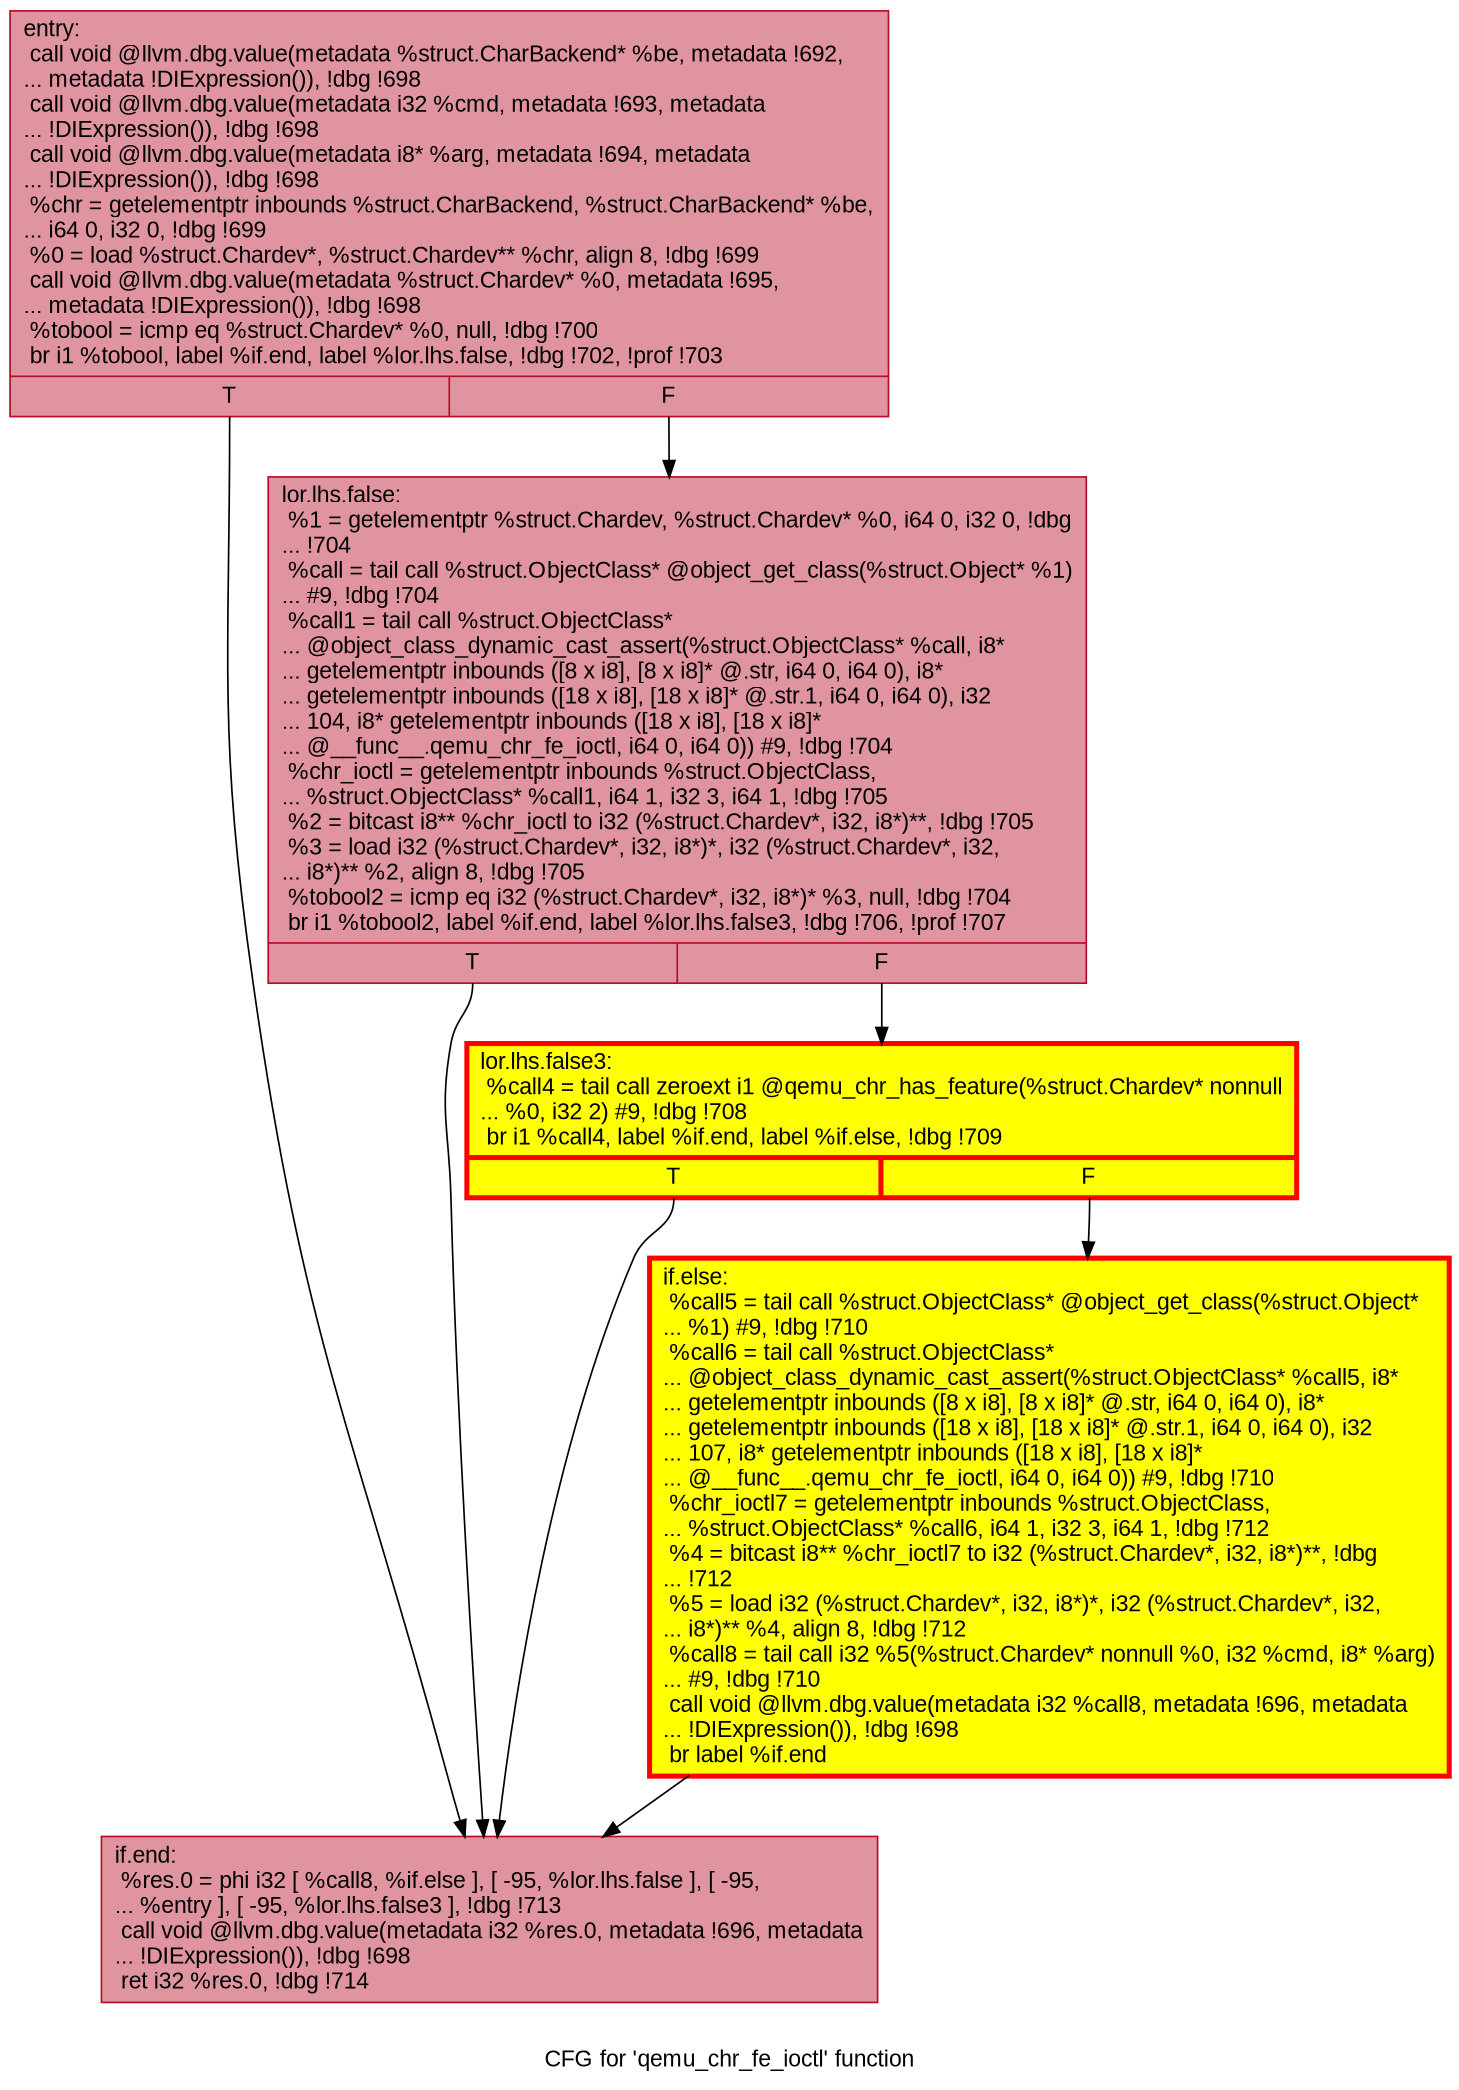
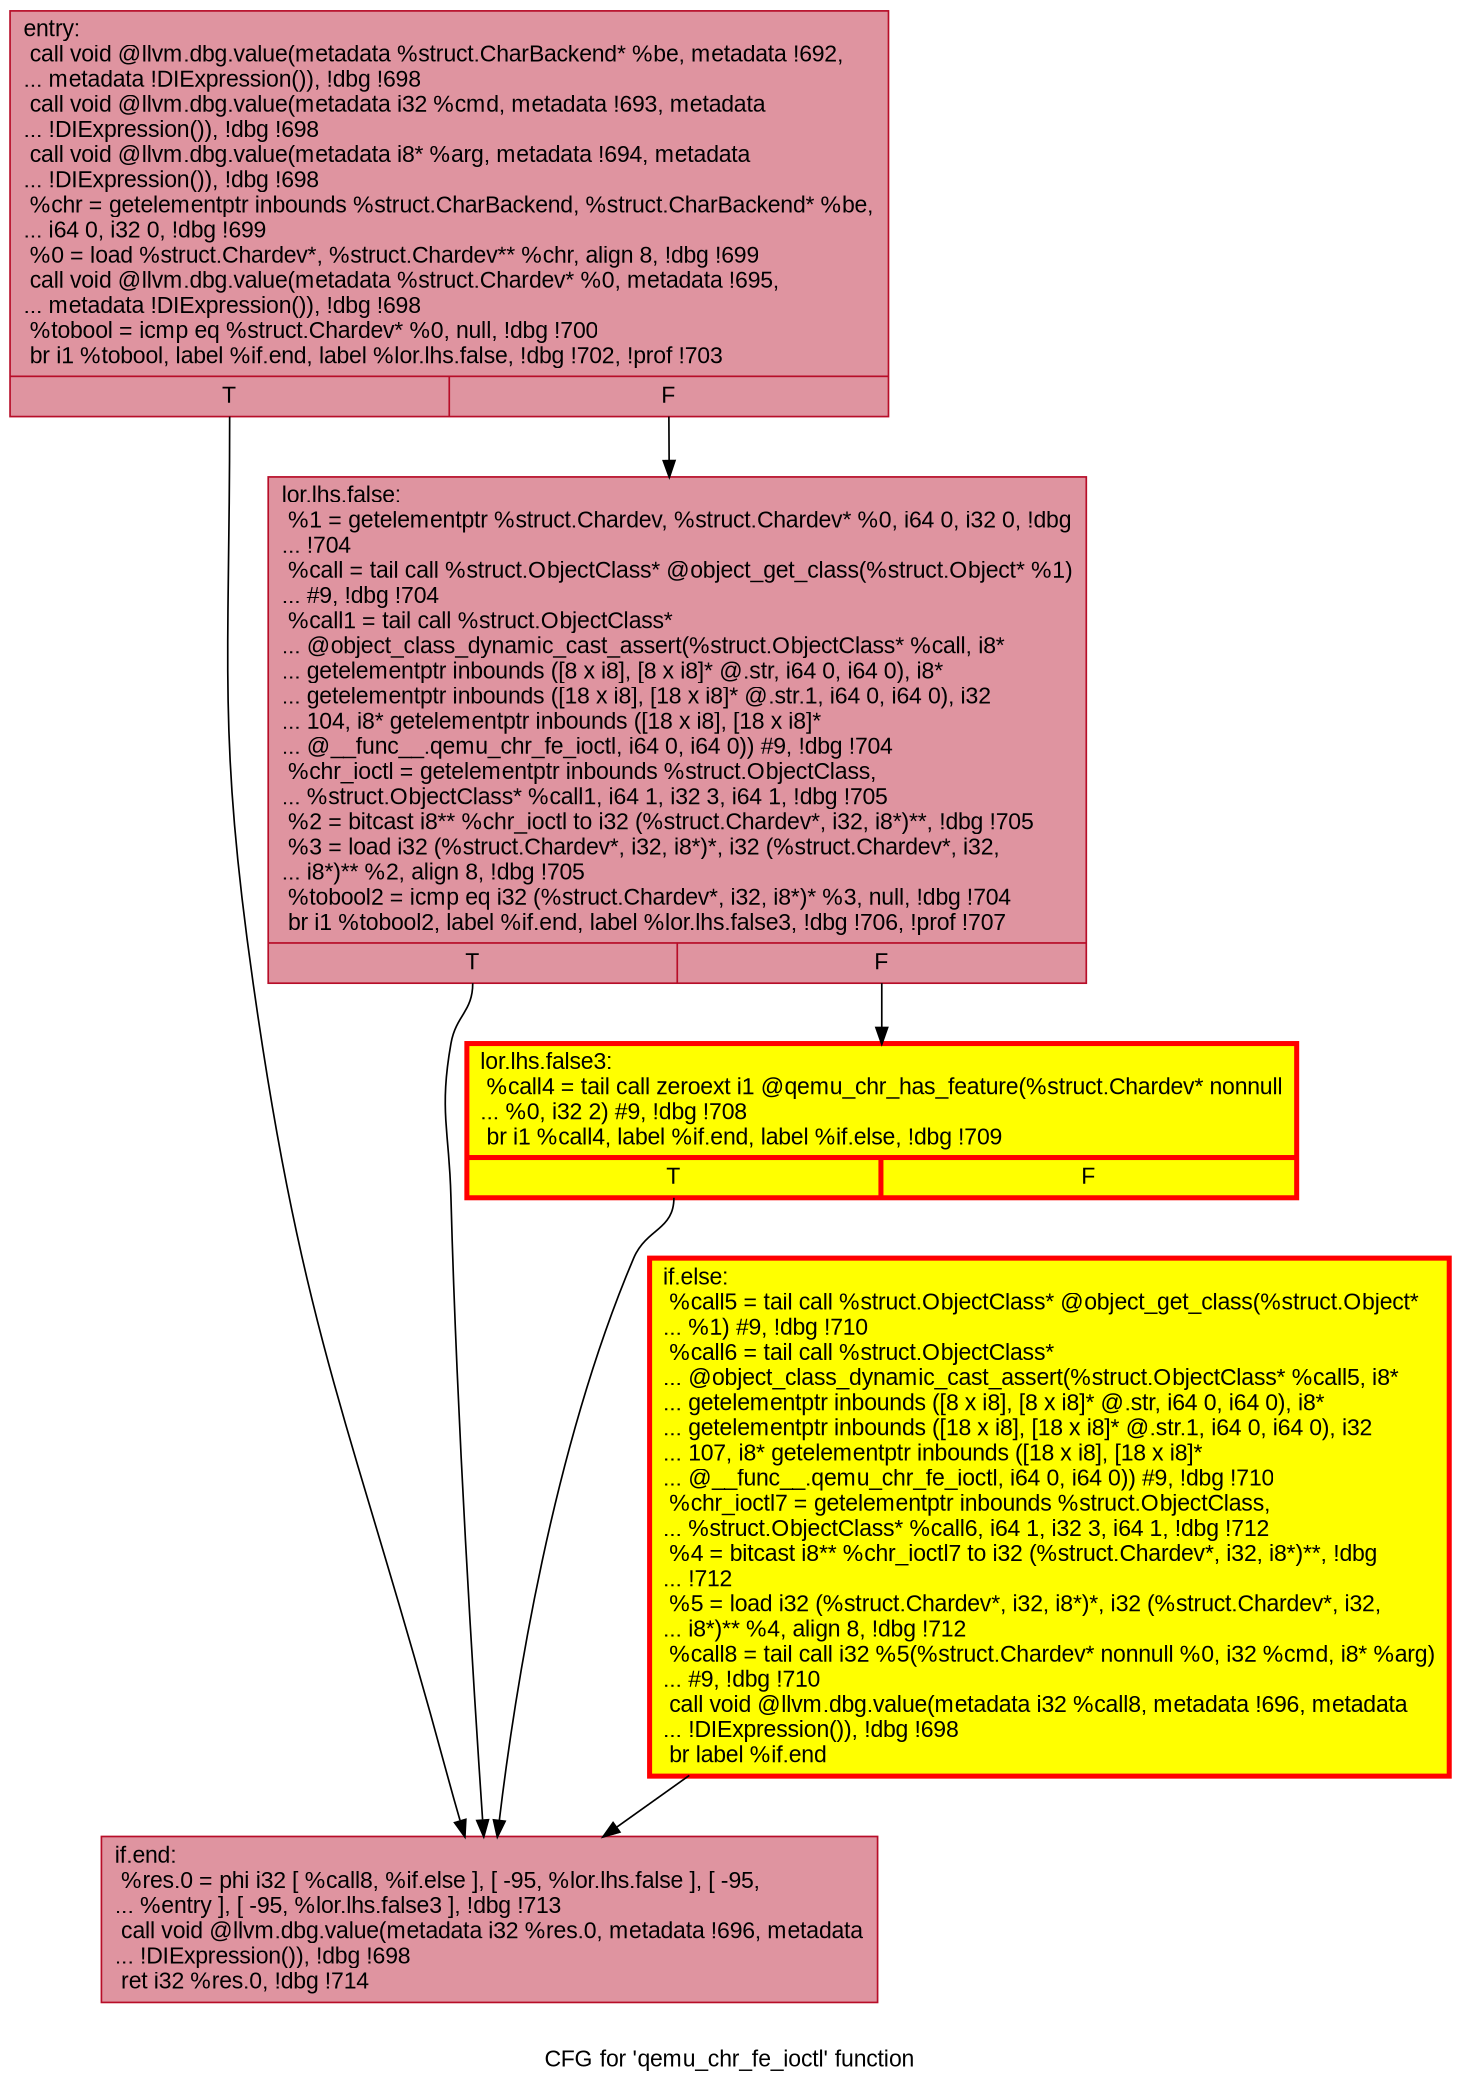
(1089, 1220) -> none
